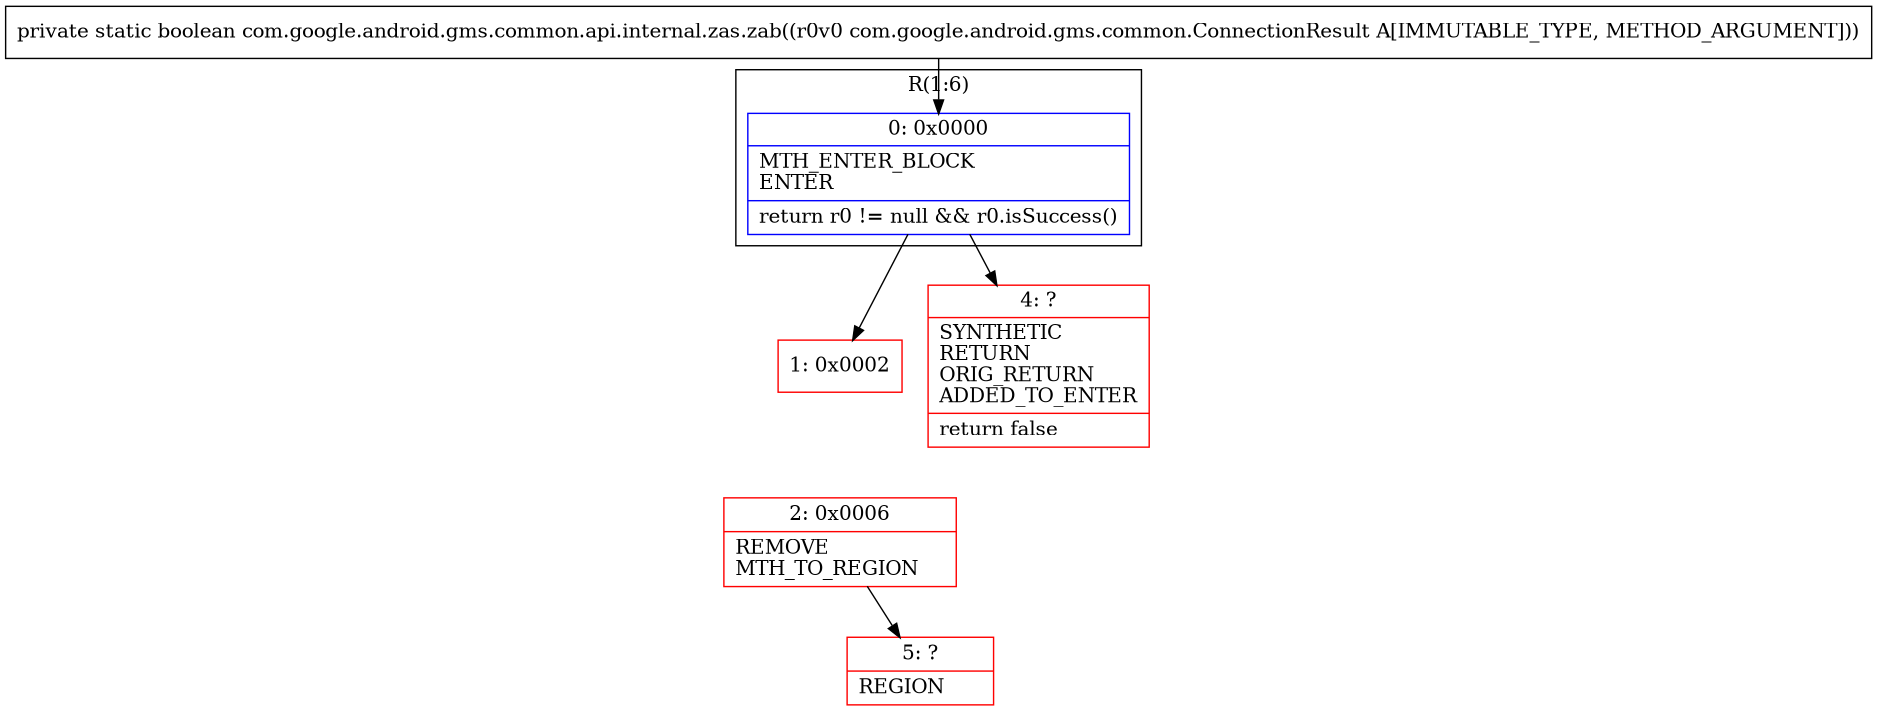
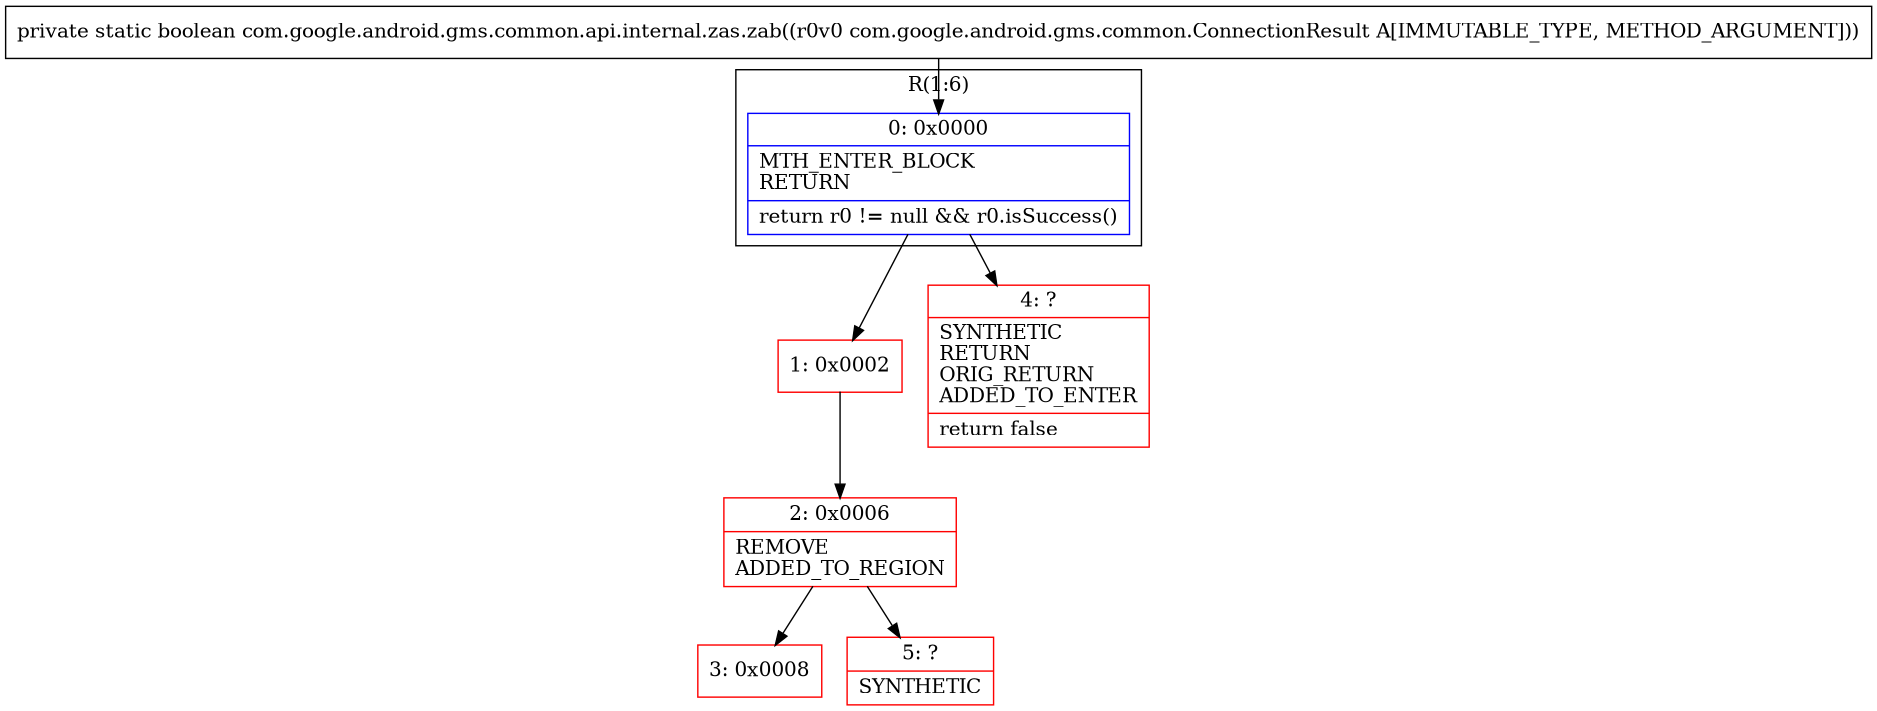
(796, 183) -> (805, 183)
none -> (840, 438)
(827, 569) -> (840, 569)
none -> (760, 671)
(901, 687) -> (920, 687)
